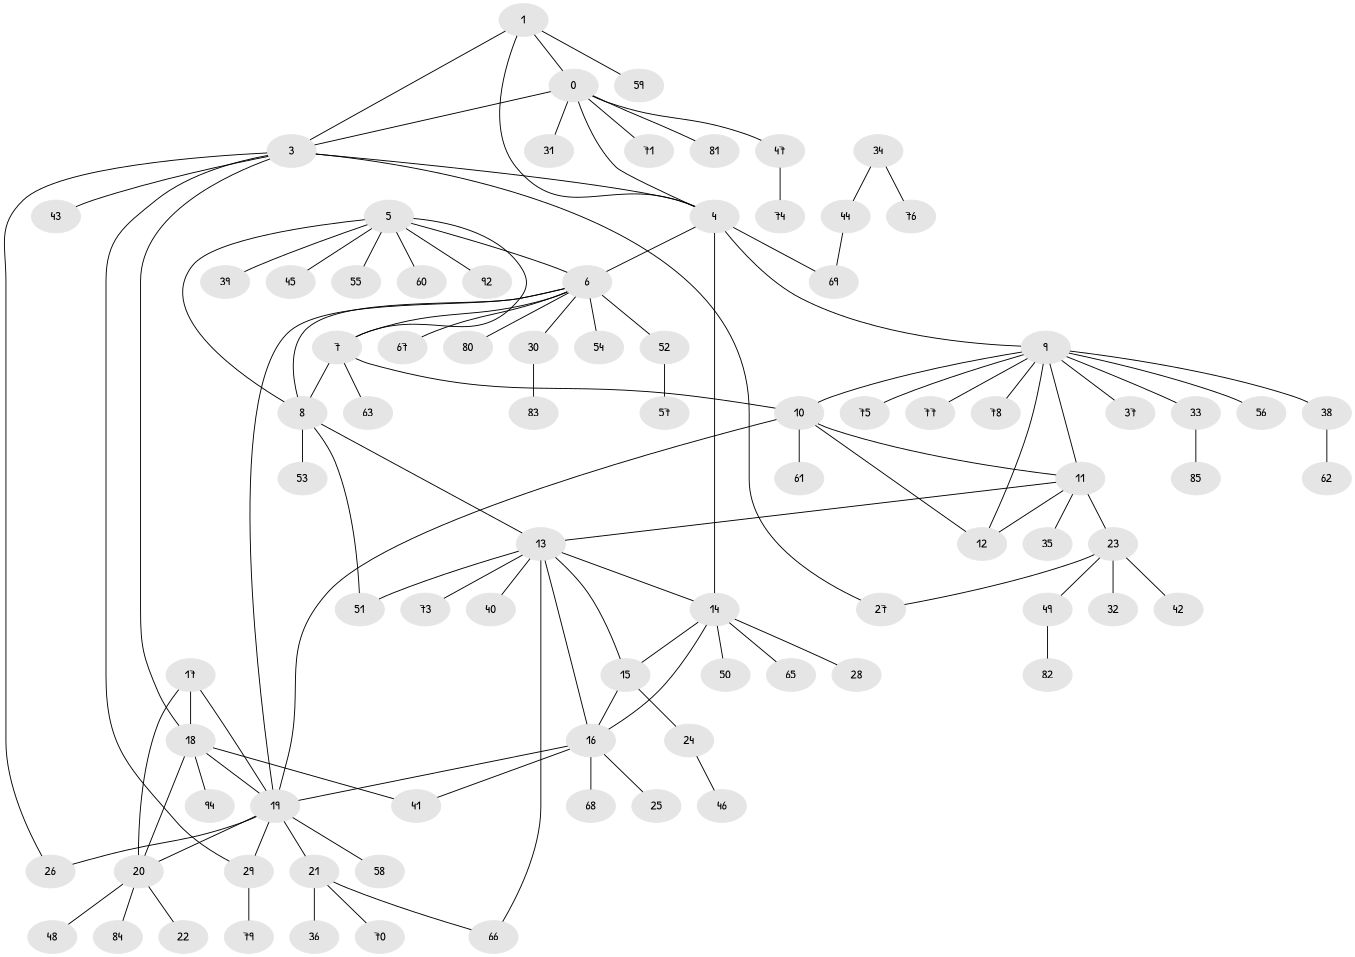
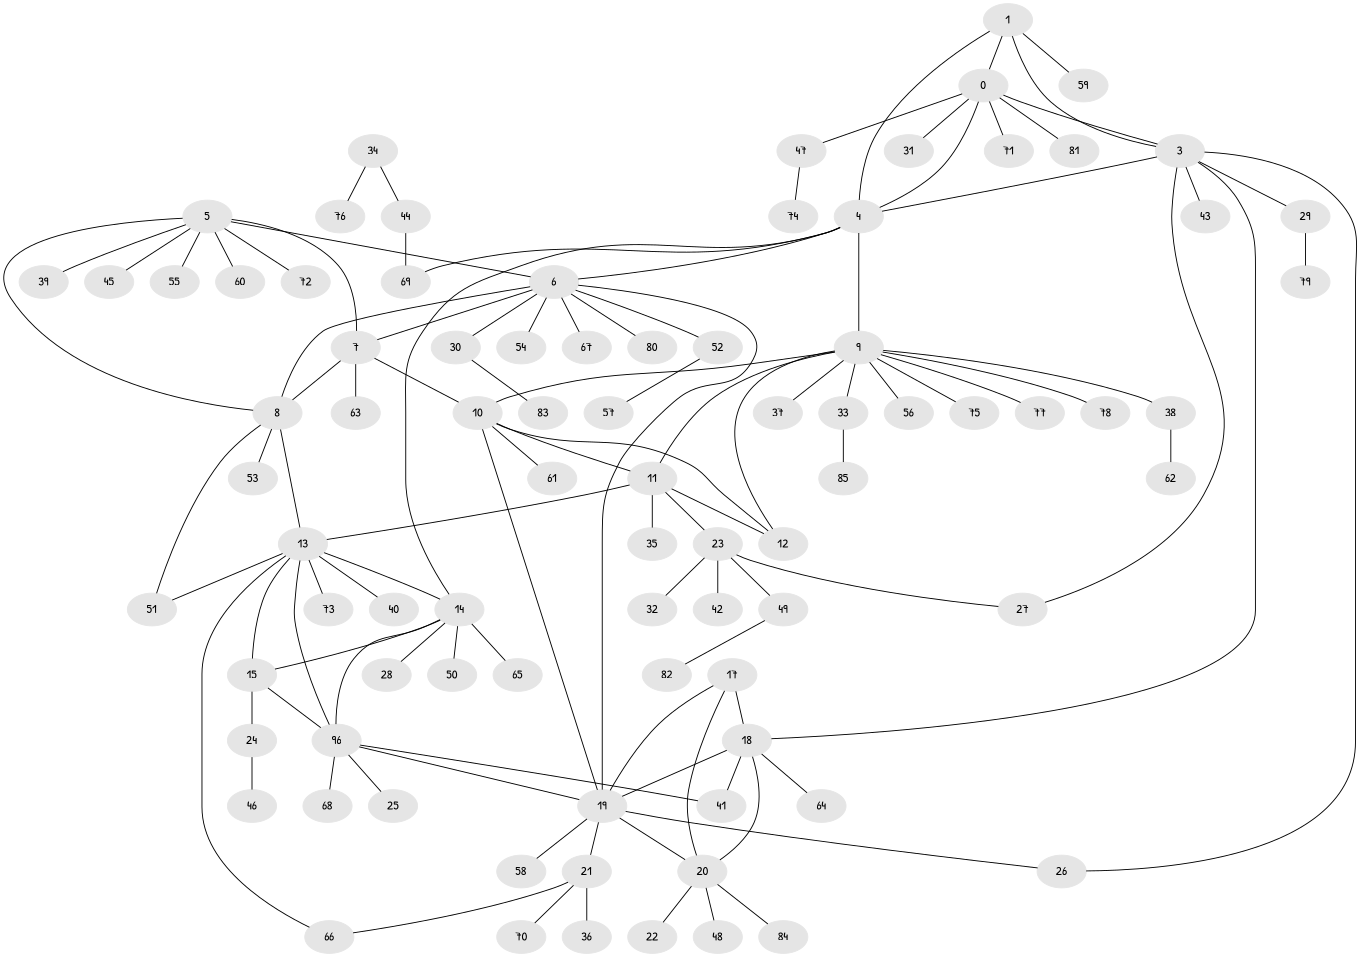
(487, 282) -> (306, 282)
(591, 741) -> (337, 741)
(210, 806) -> (821, 806)
(262, 839) -> none
